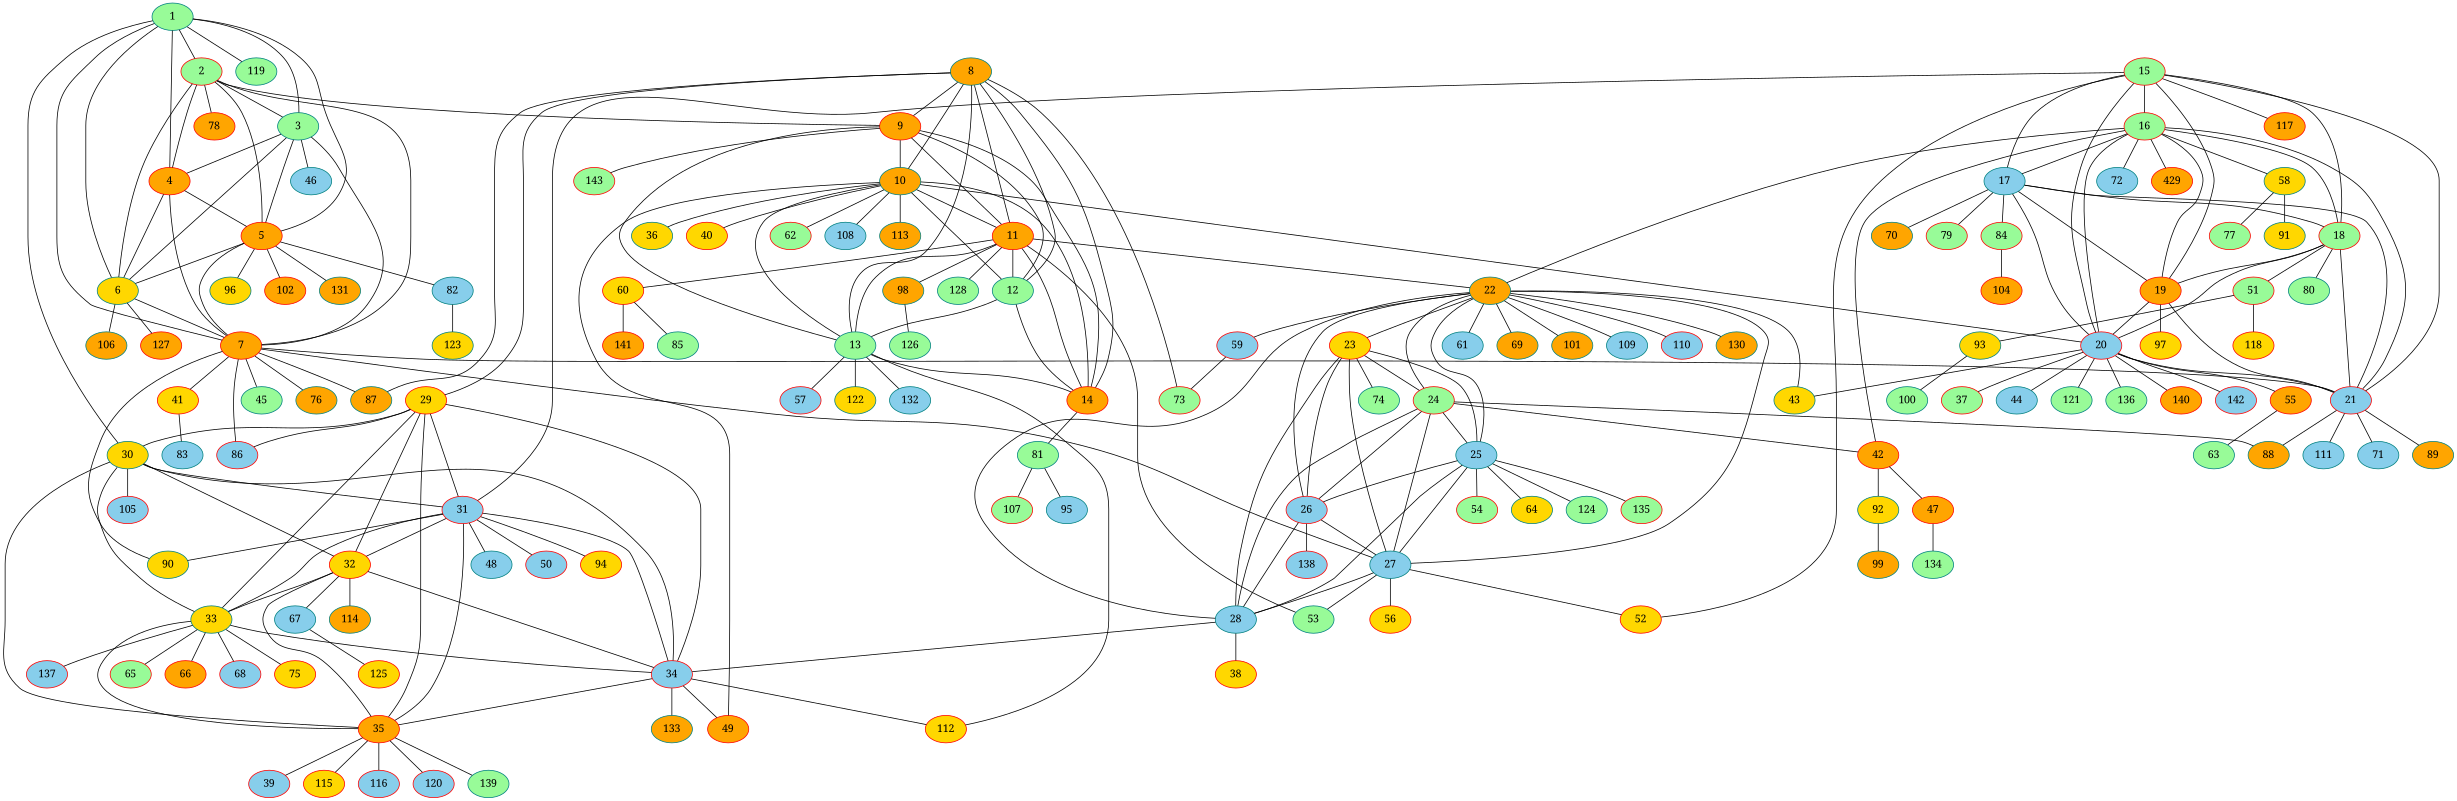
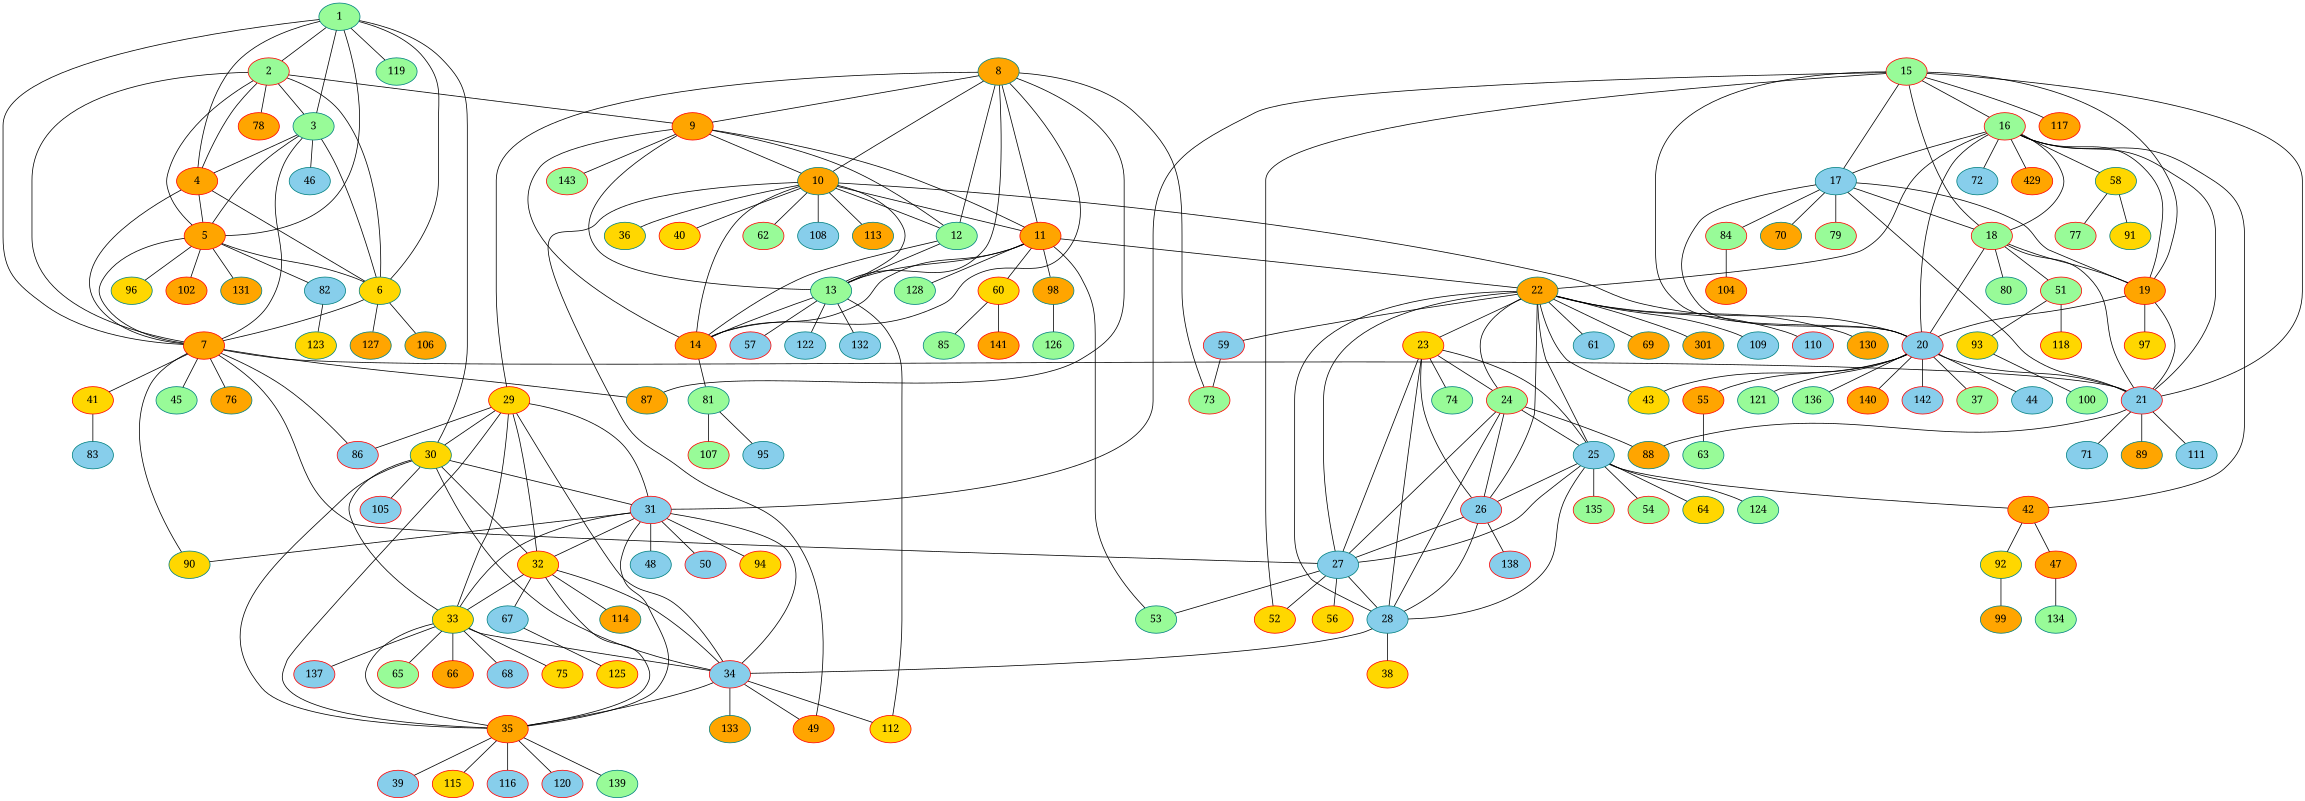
(1013, 263) -> none
(161, 346) -> (371, 346)
(1572, 346) -> (1703, 346)
(855, 400) -> (805, 346)
(1656, 428) -> (1808, 494)
